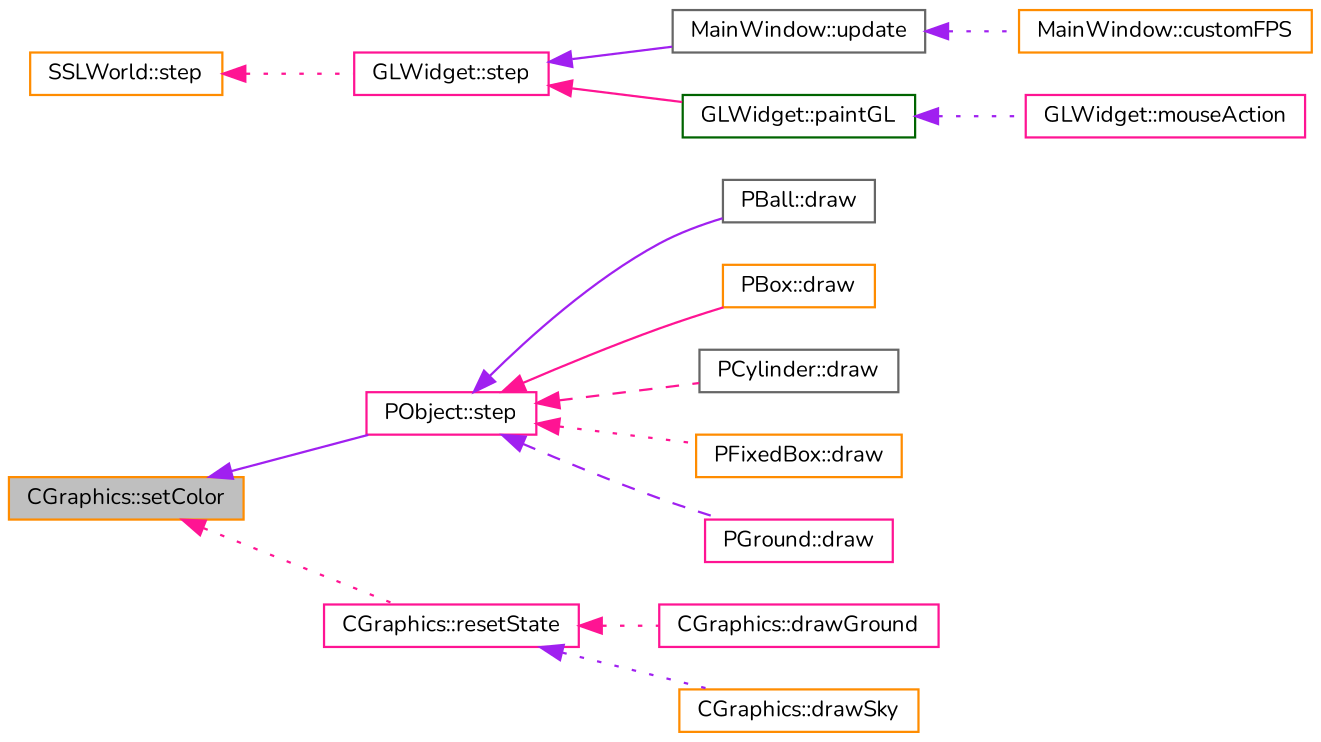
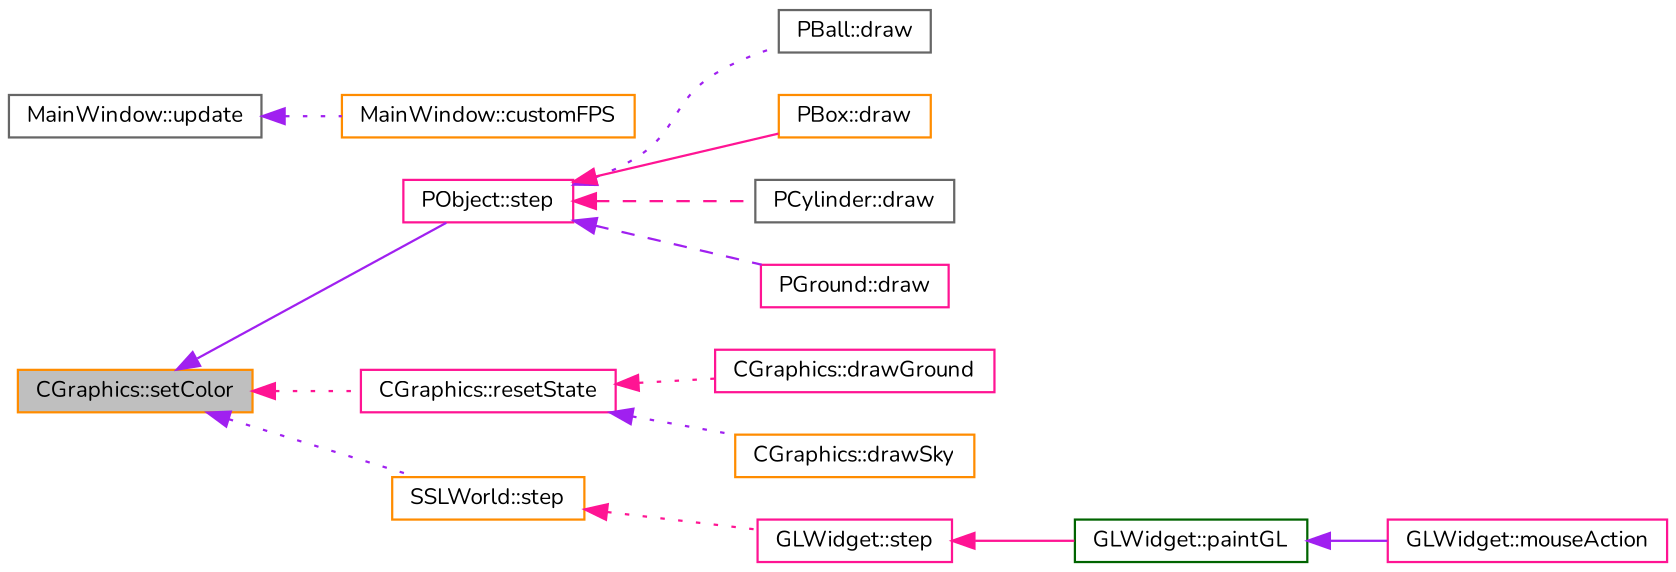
(622, 53) -> none
(982, 116) -> (1359, 541)
(597, 284) -> (682, 106)
none -> (323, 448)
(799, 456) -> none
